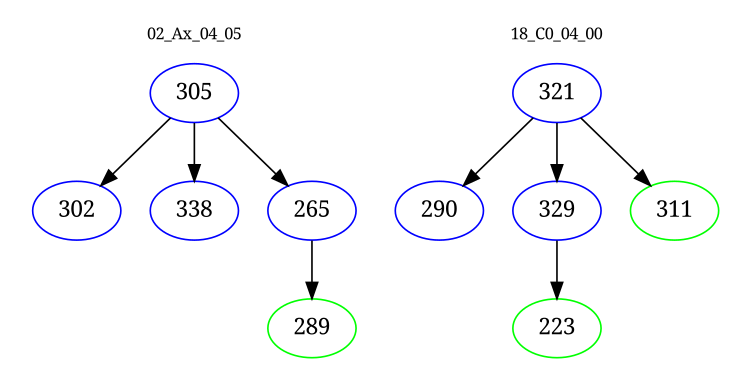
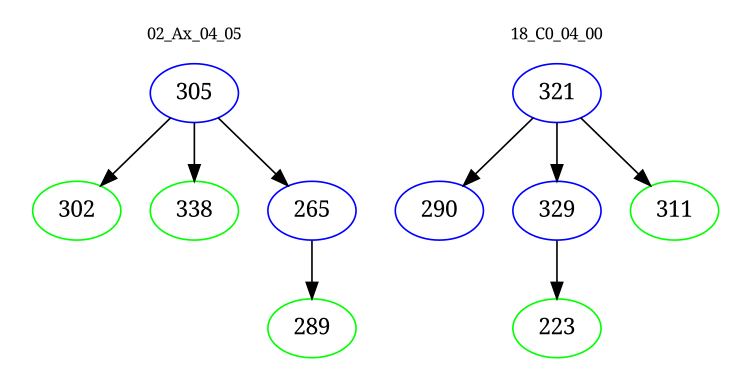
(77, 211) -> (77, 211)
(194, 211) -> (194, 211)
